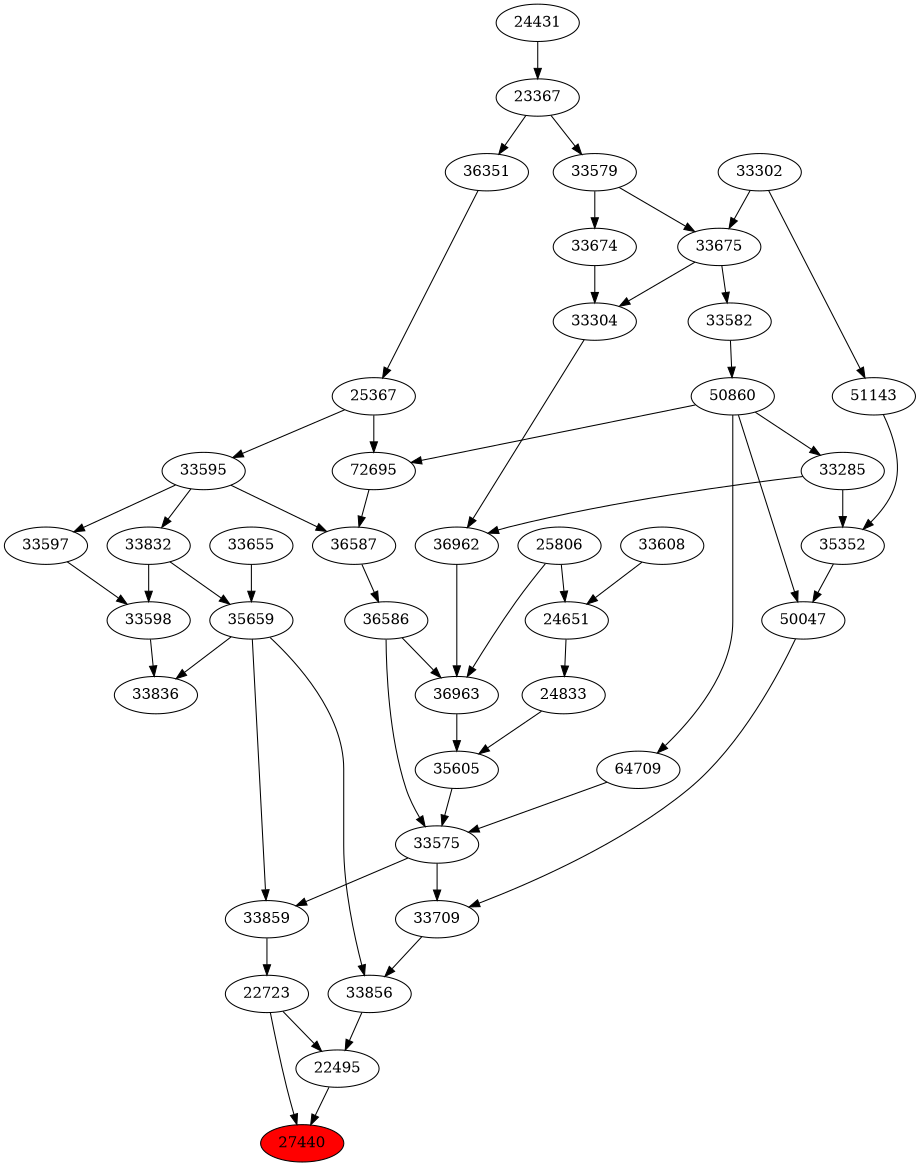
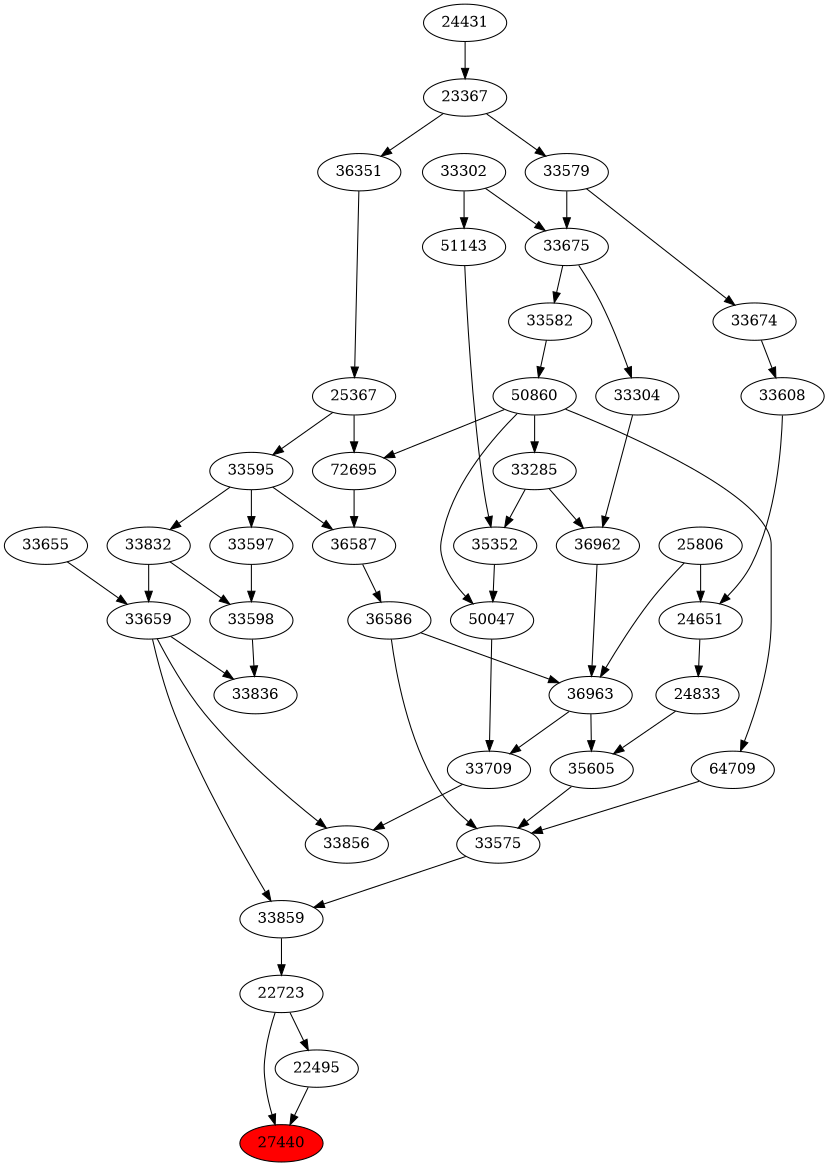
(595, 279) -> (767, 354)
(251, 620) -> (149, 620)
(437, 877) -> (544, 730)
(356, 1027) -> none
